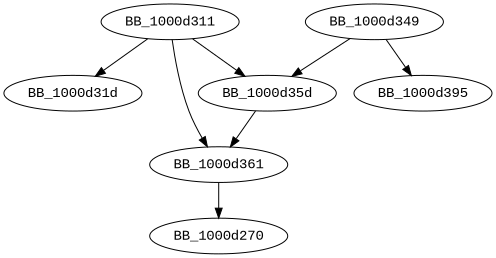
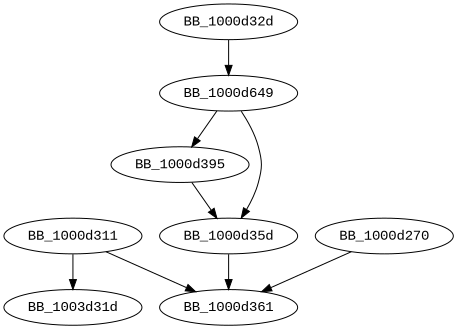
none -> (229, 22)
(374, 22) -> (229, 93)
(215, 55) -> (201, 196)
(73, 93) -> (73, 307)
(219, 195) -> (311, 270)
